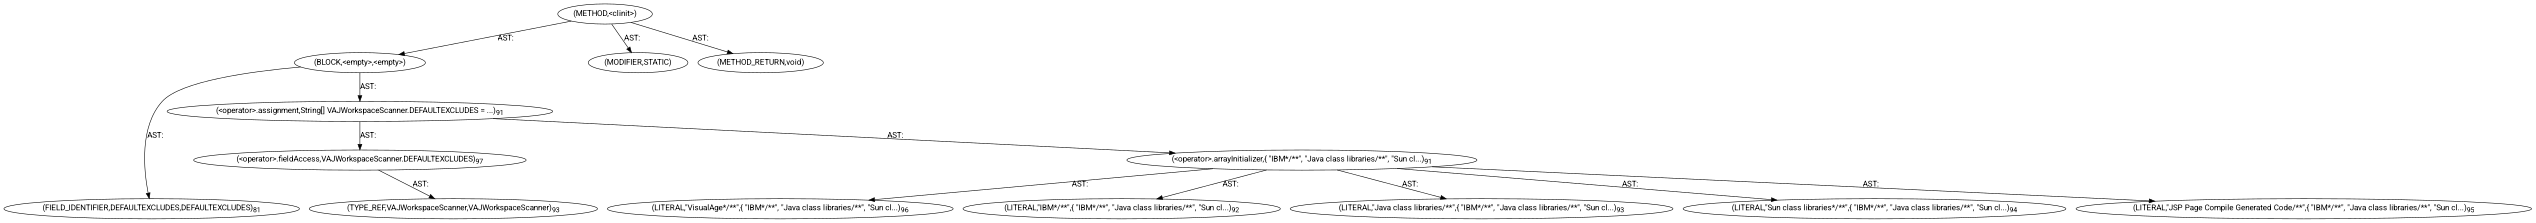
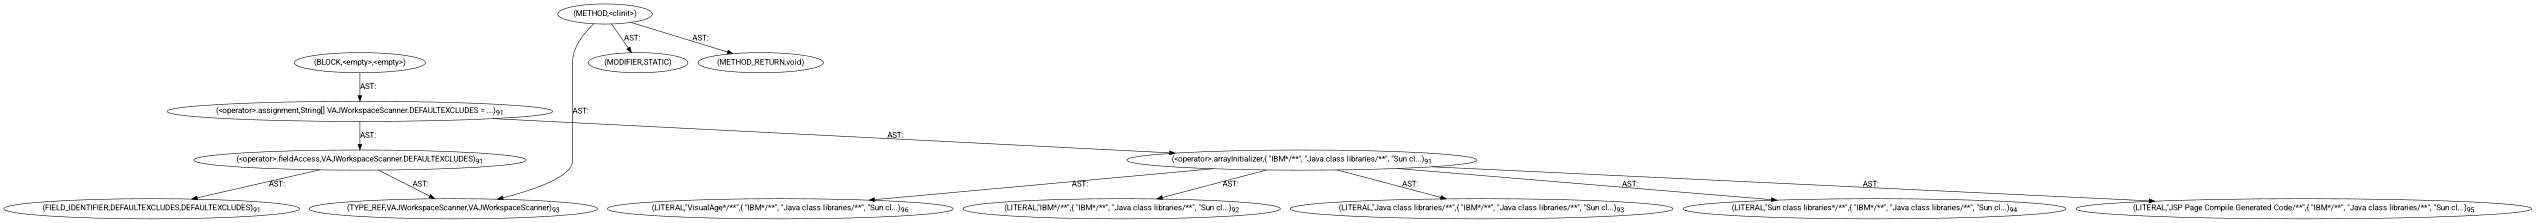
(488, 37) -> (573, 130)
(183, 89) -> (258, 184)
(479, 159) -> (479, 159)
(257, 208) -> (257, 208)
